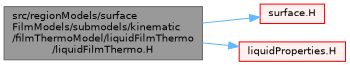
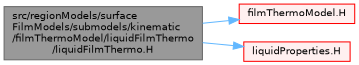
(292, 14) -> (297, 14)
